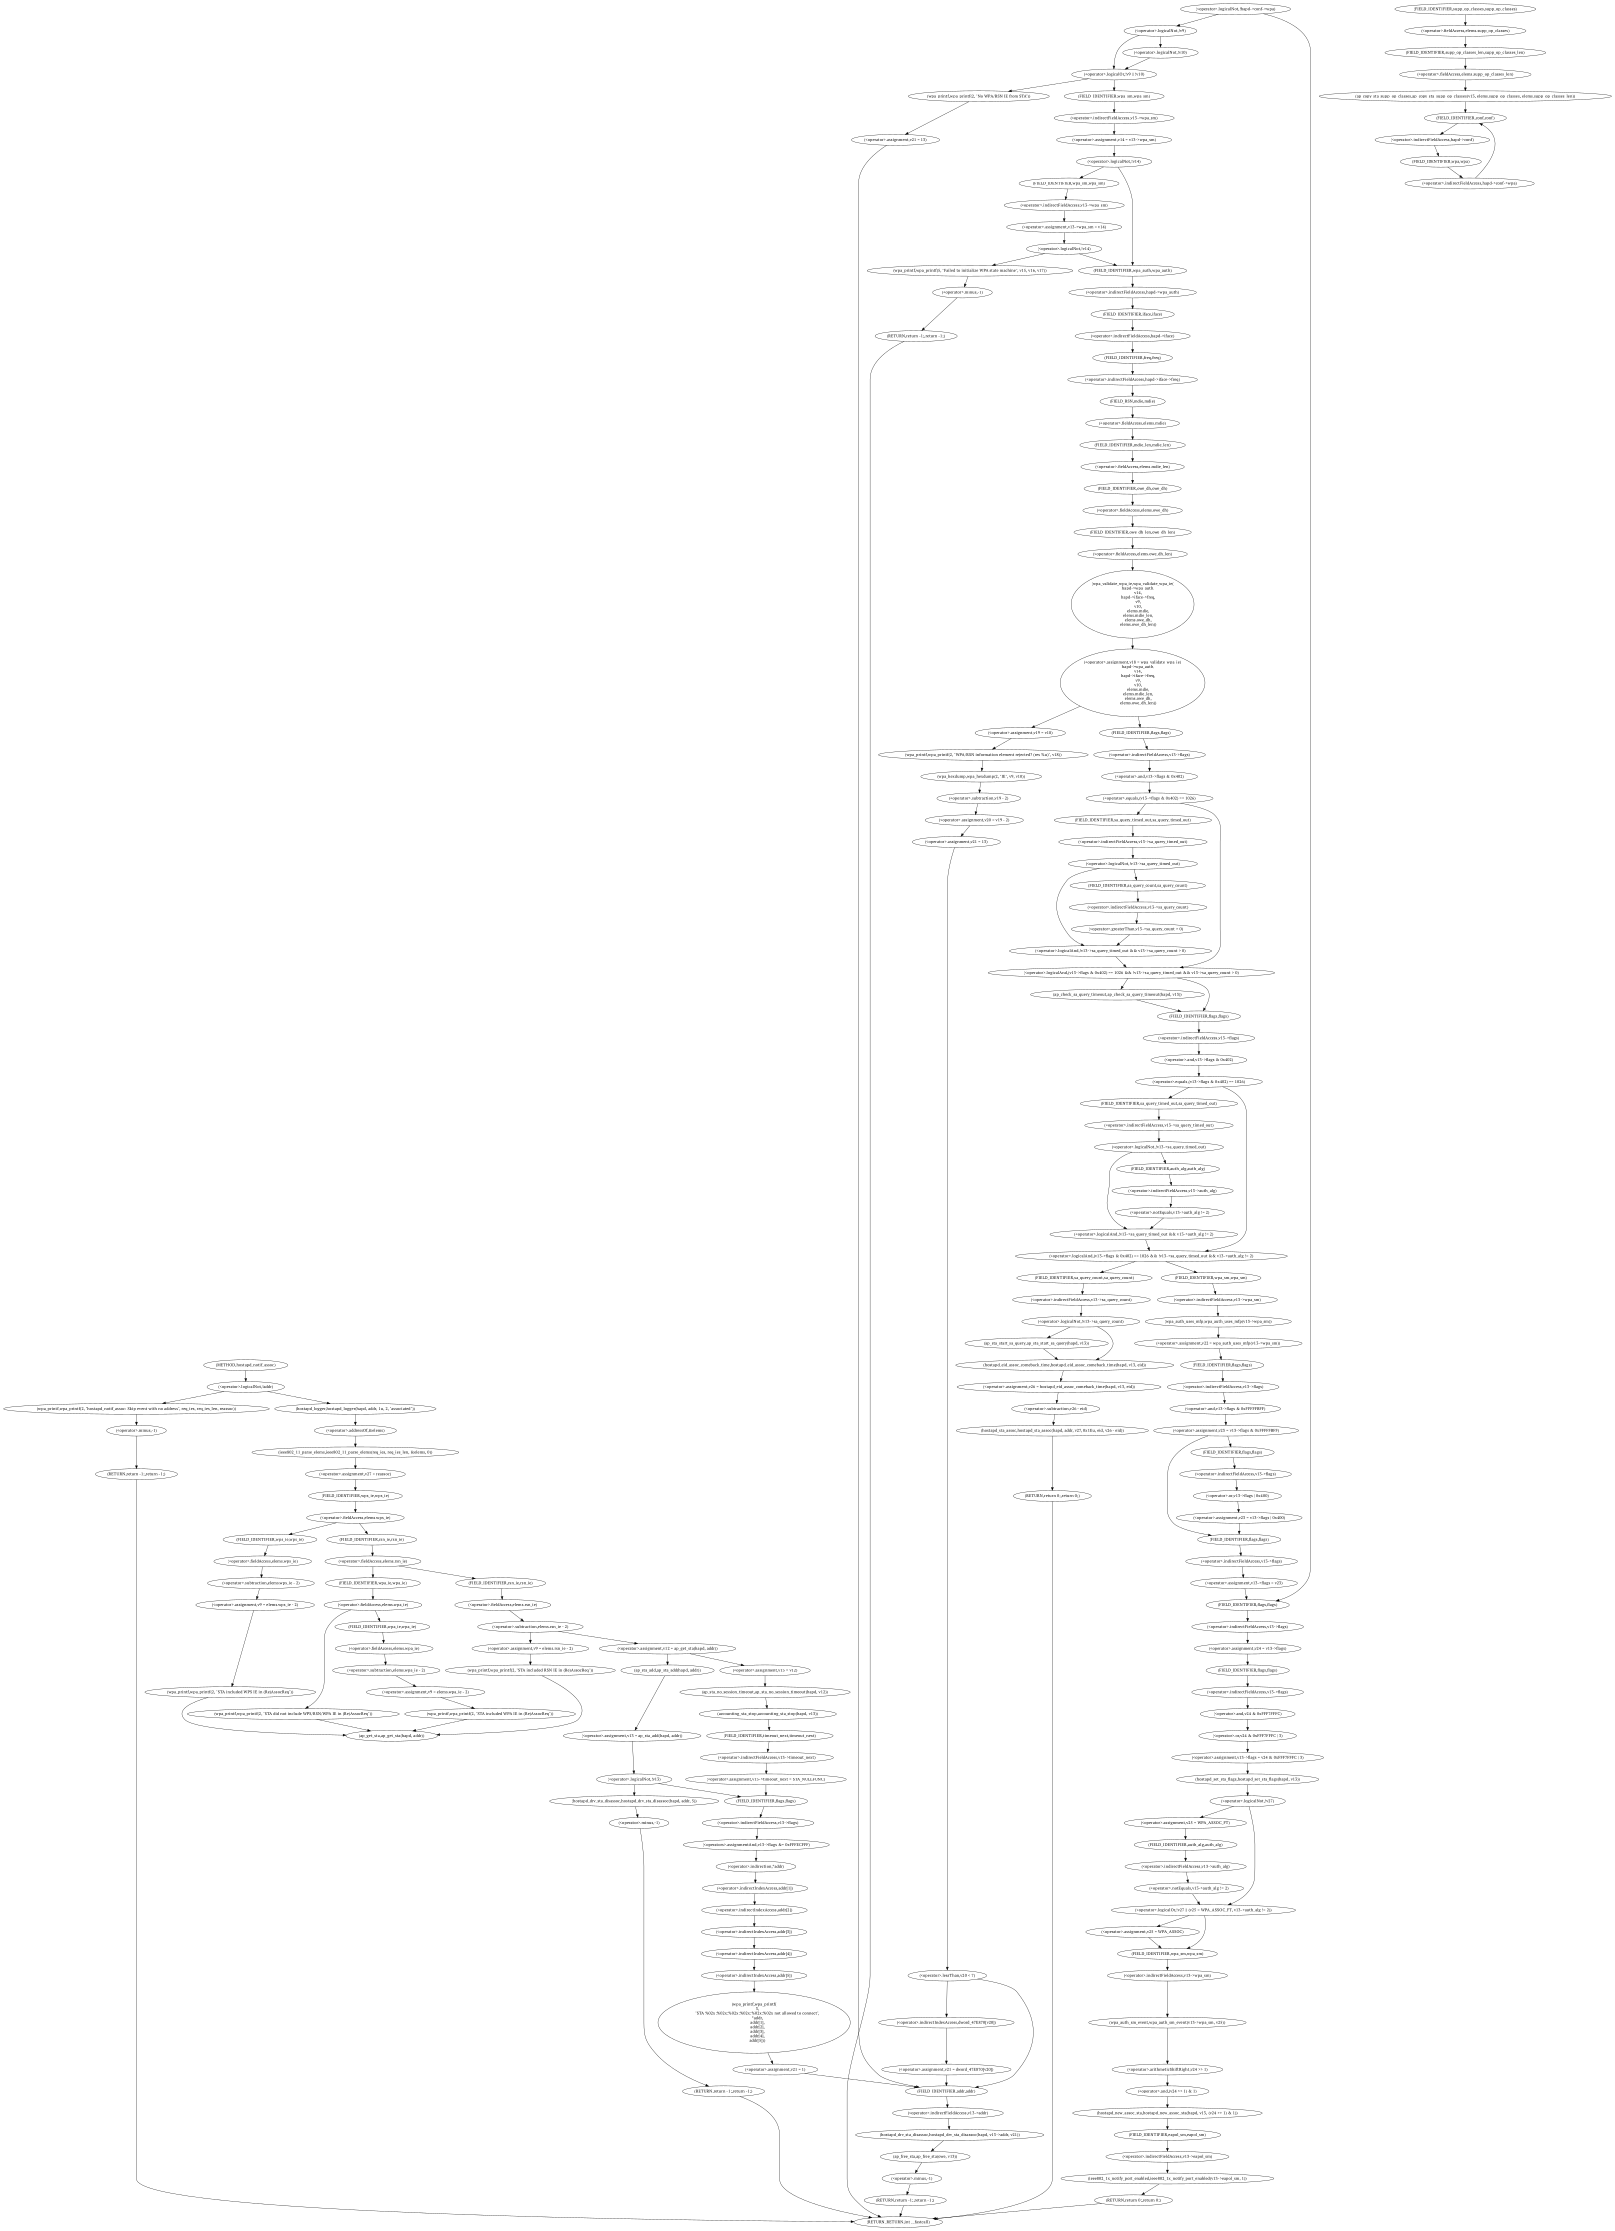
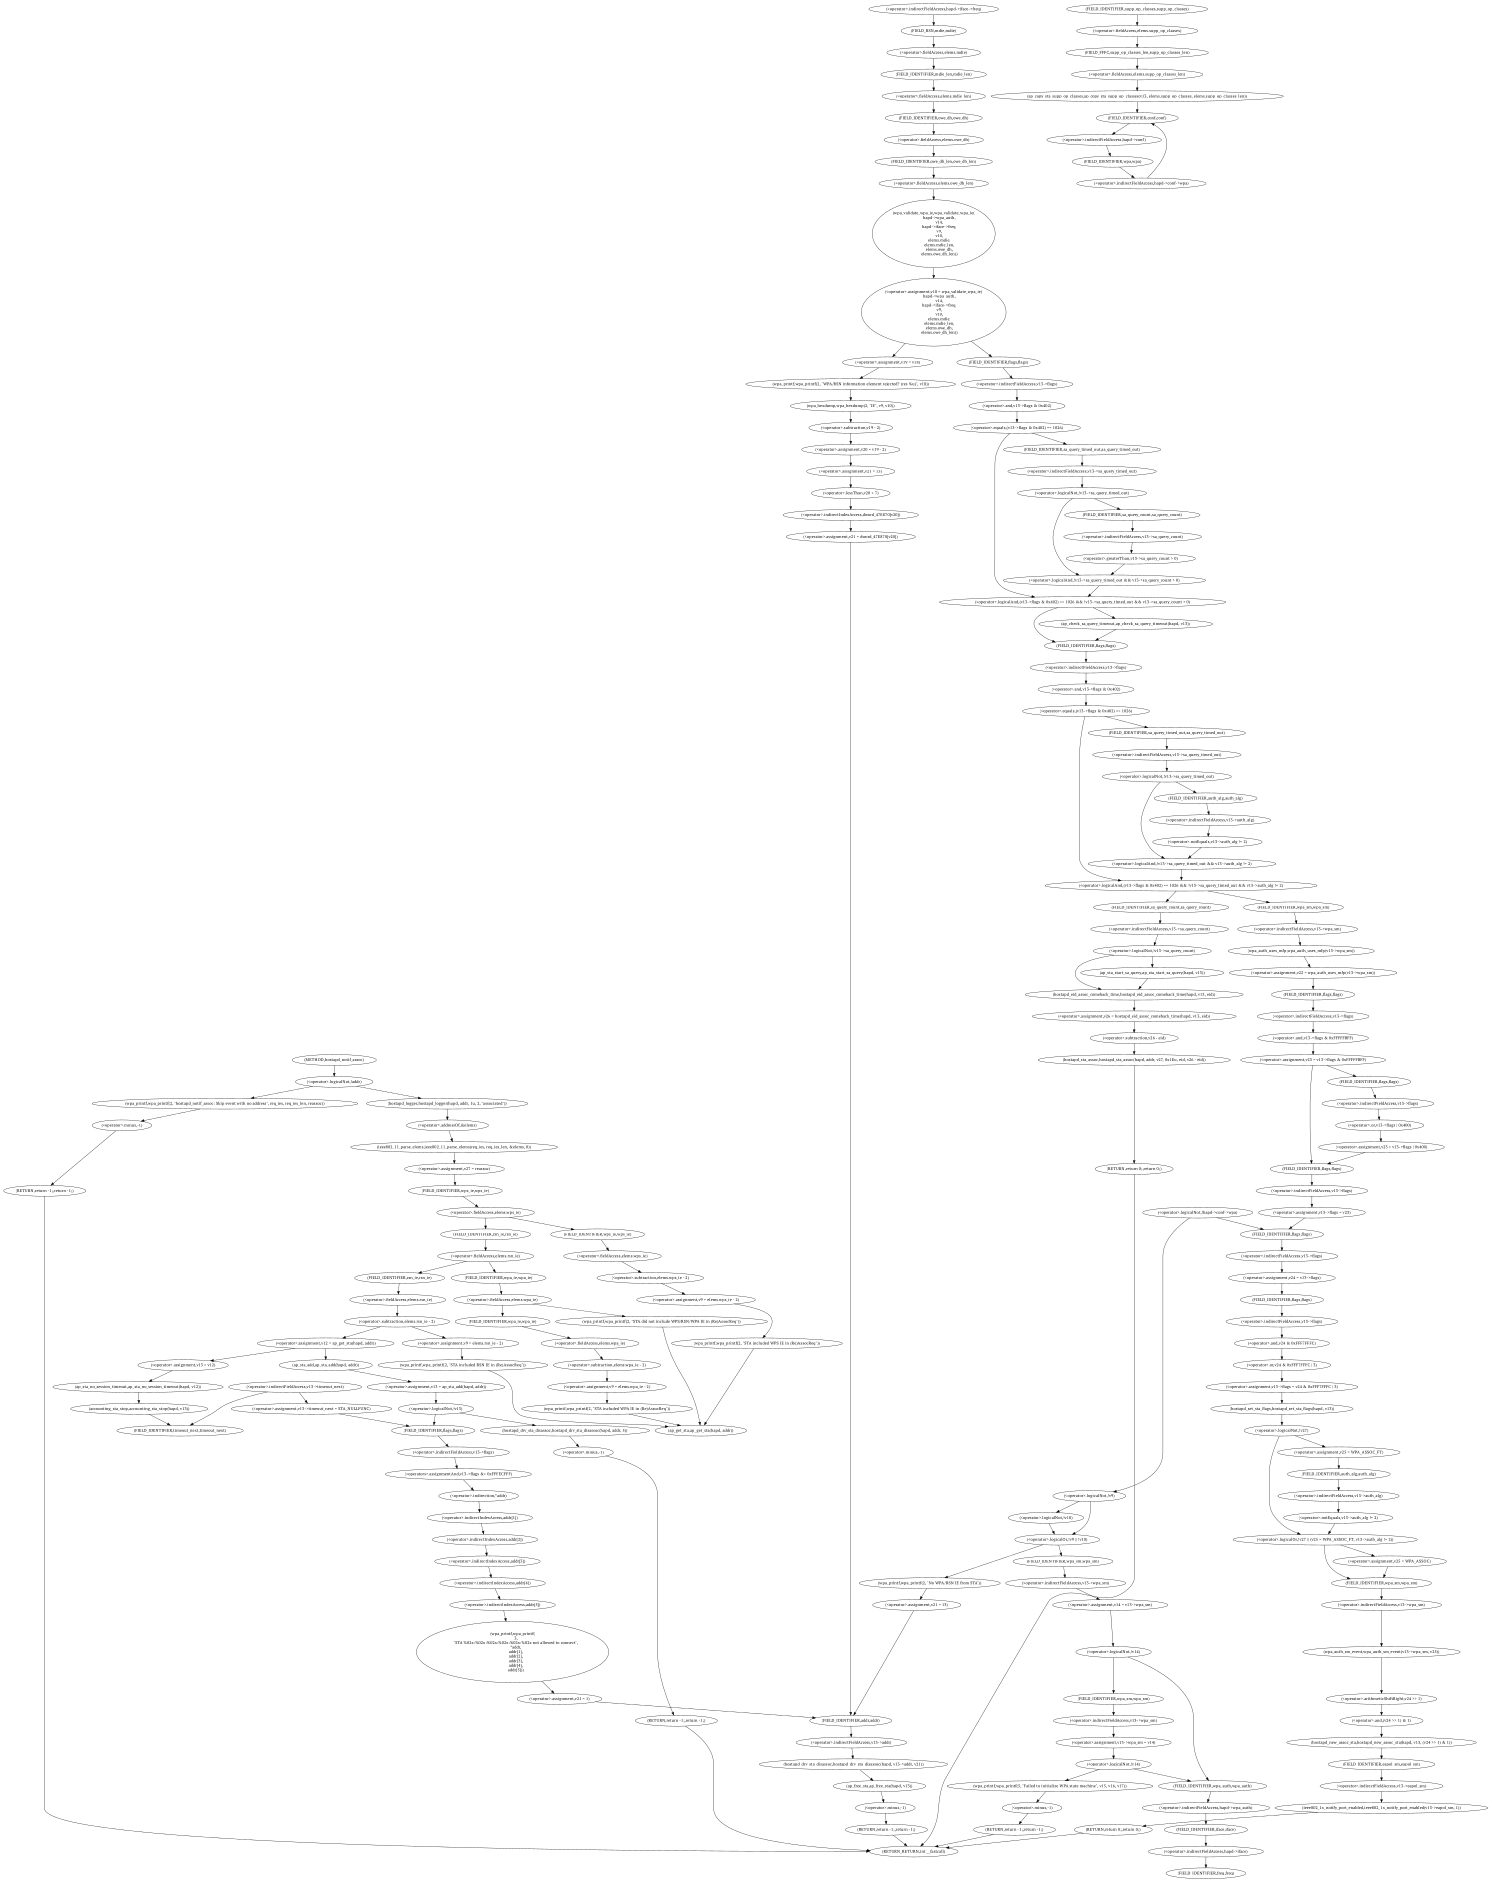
(1465, 53) -> (1137, 53)
(1133, 367) -> none
(769, 1745) -> (228, 1403)
(1033, 2032) -> none
(925, 2157) -> (880, 1786)
